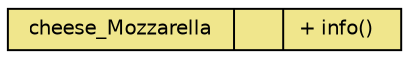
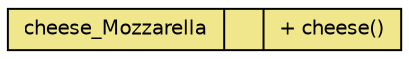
(336, 29) -> (332, 29)
